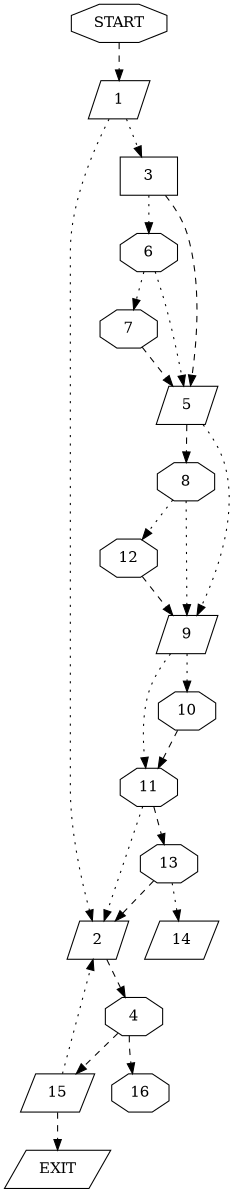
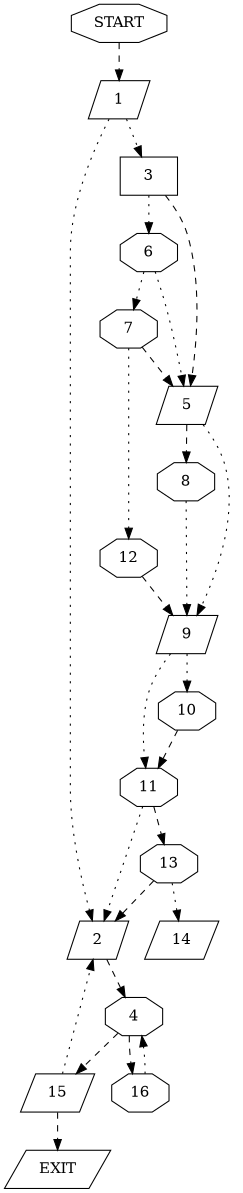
(161, 515) -> (129, 438)
none -> (145, 1060)
